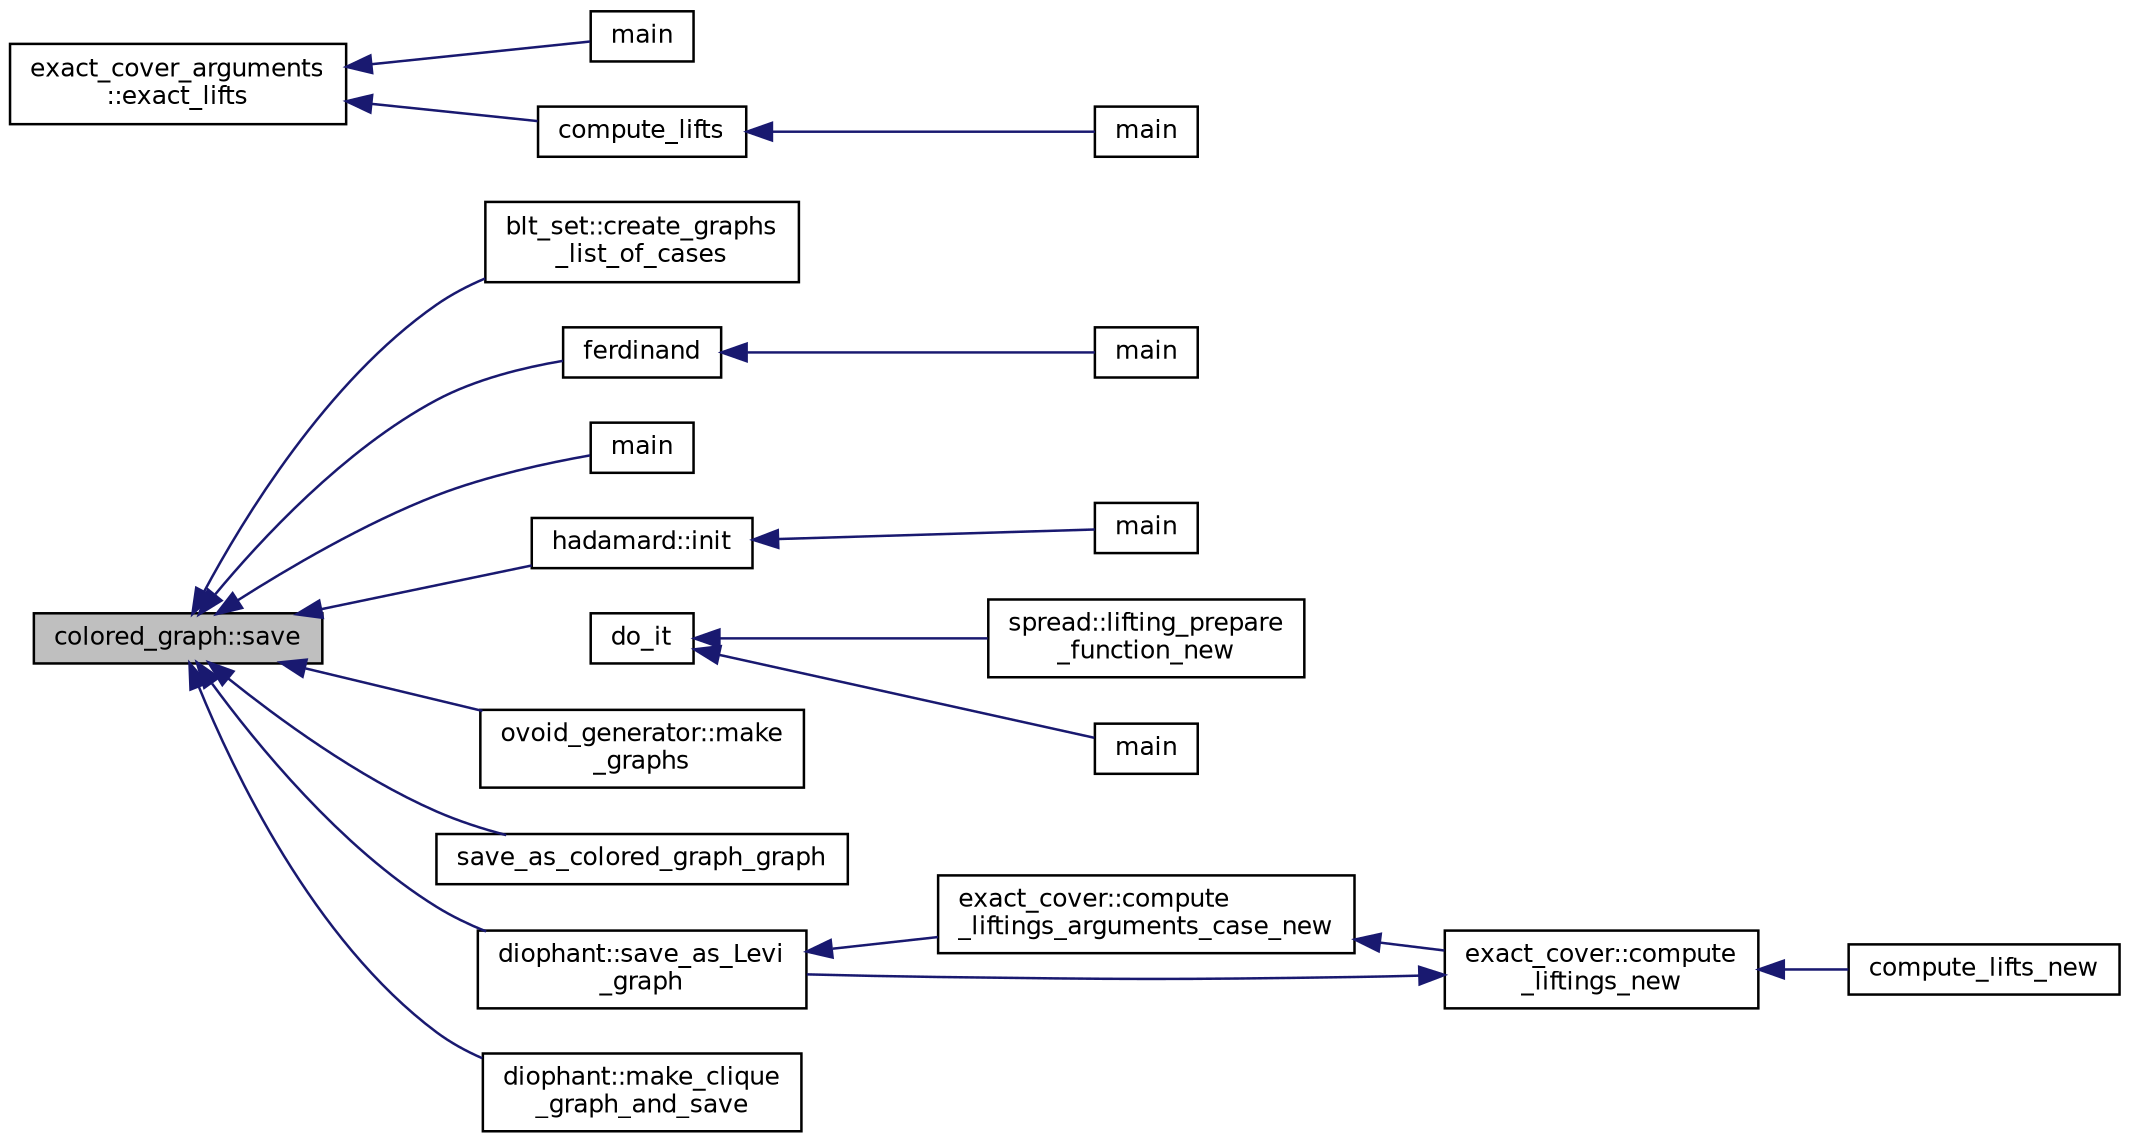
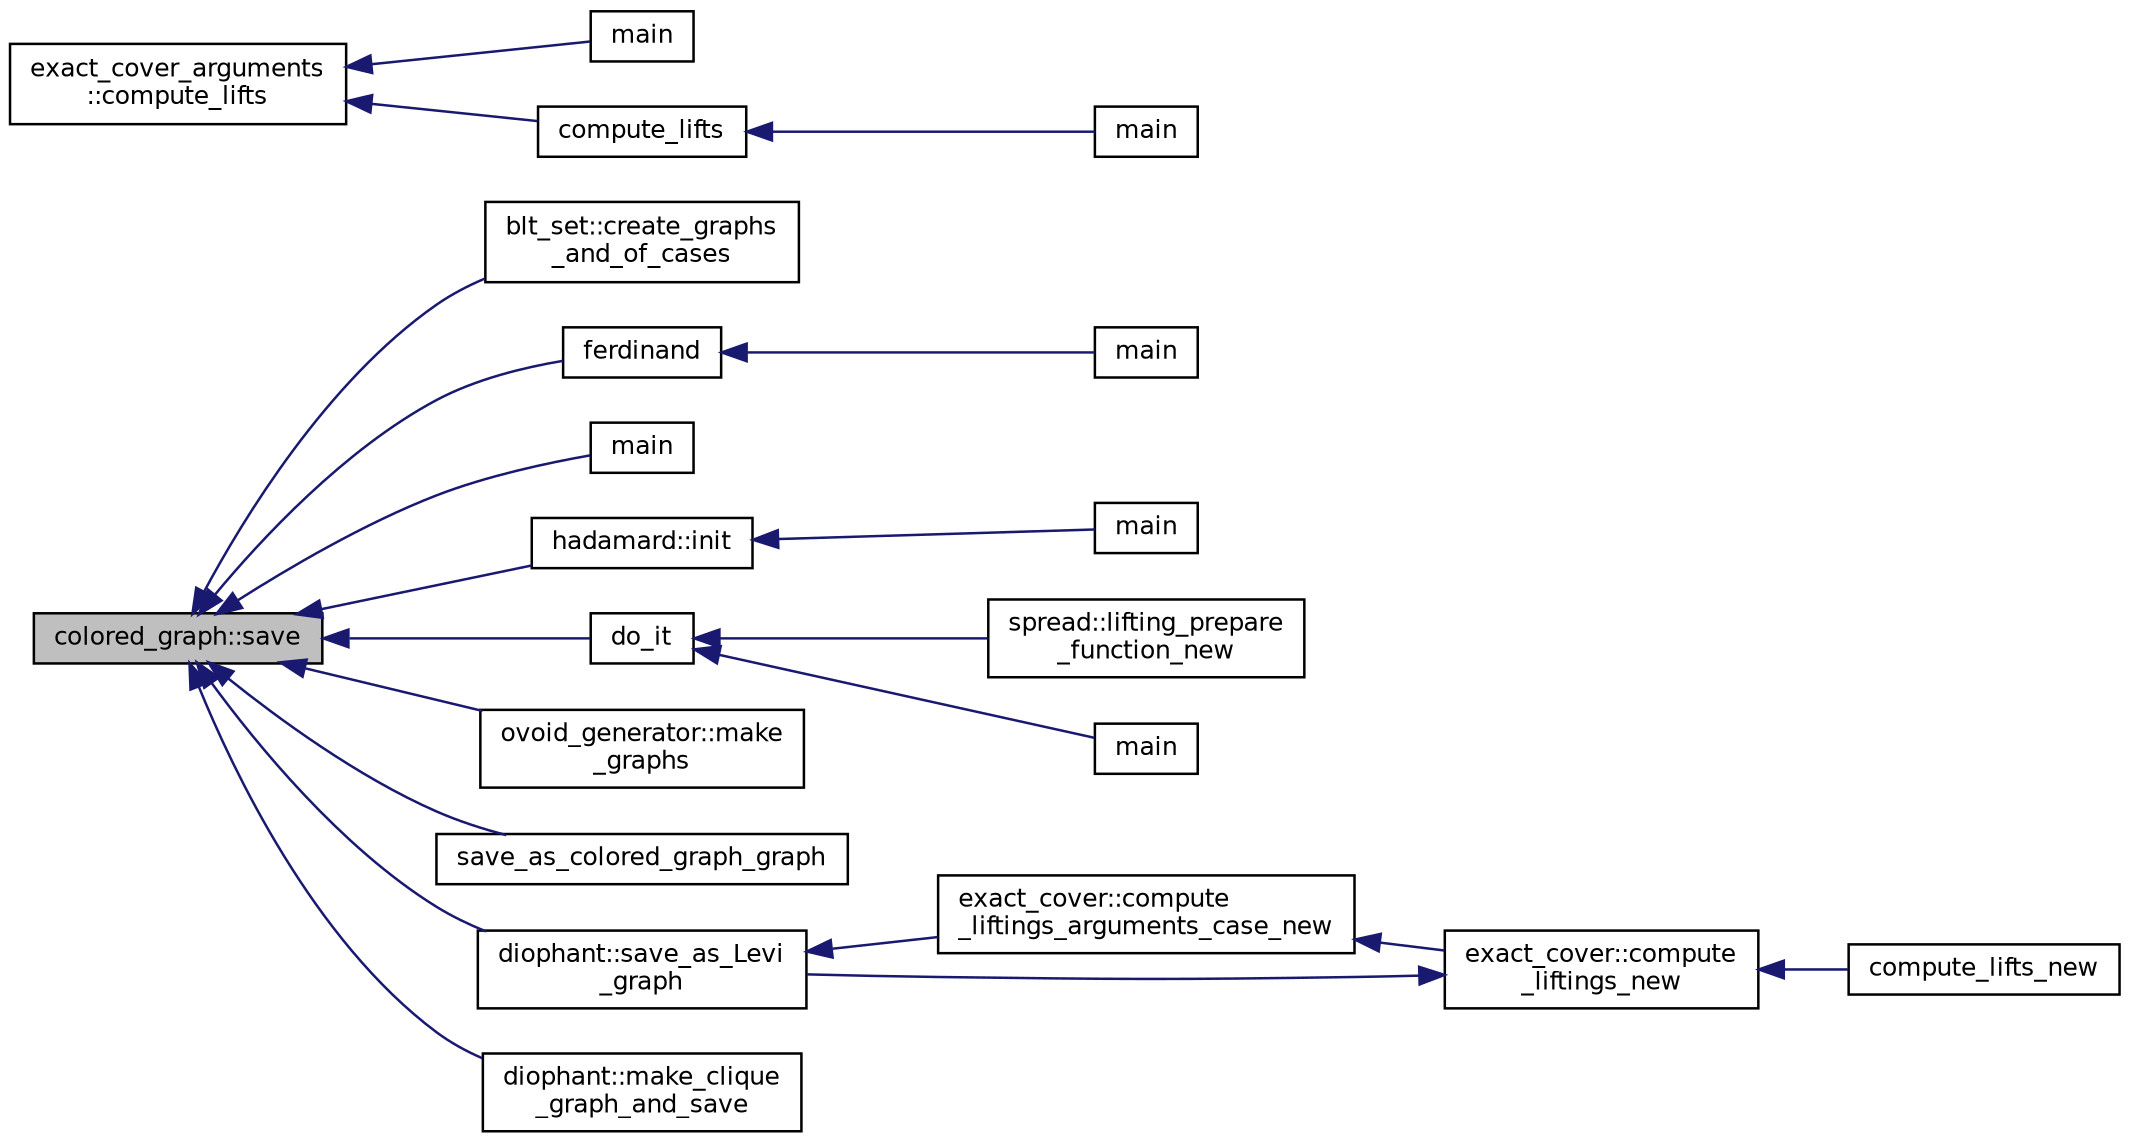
(178, 84) -> (178, 84)
(642, 242) -> (642, 242)
none -> (470, 638)
